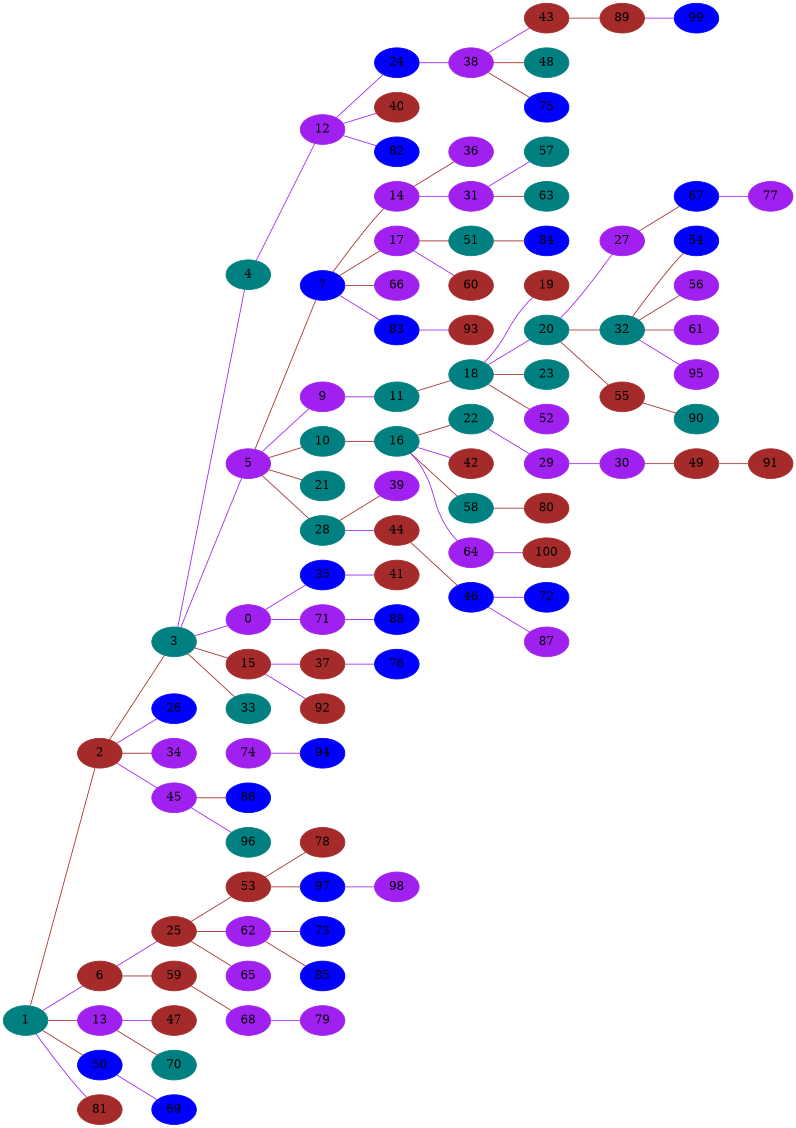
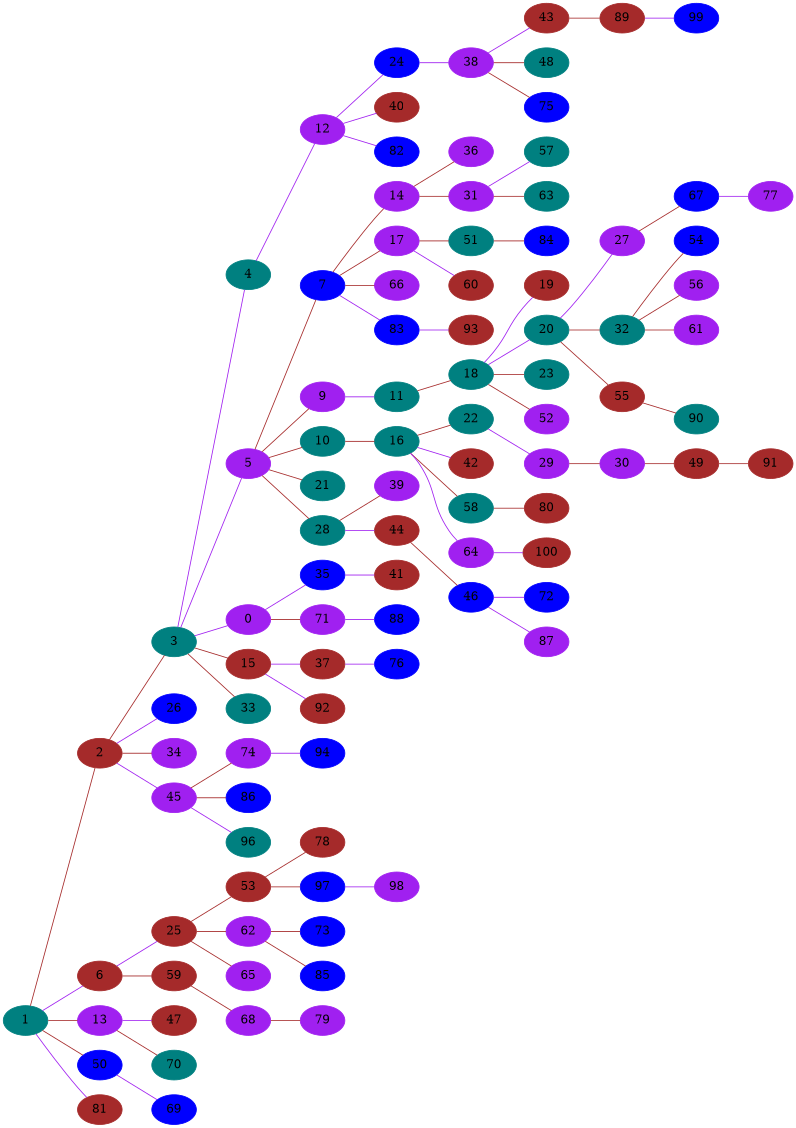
(434, 196) -> (434, 196)
(696, 375) -> none
(286, 430) -> (286, 430)
(585, 464) -> (585, 464)
(286, 620) -> (286, 620)
none -> (211, 775)
(286, 1021) -> (286, 1021)
